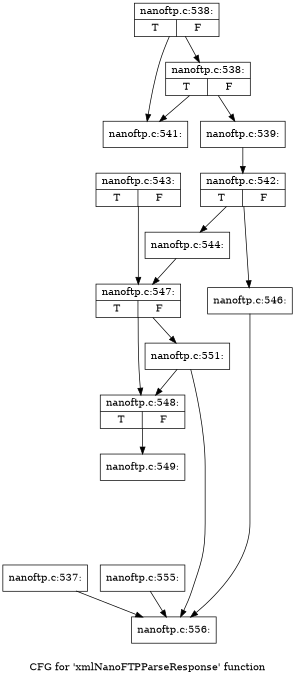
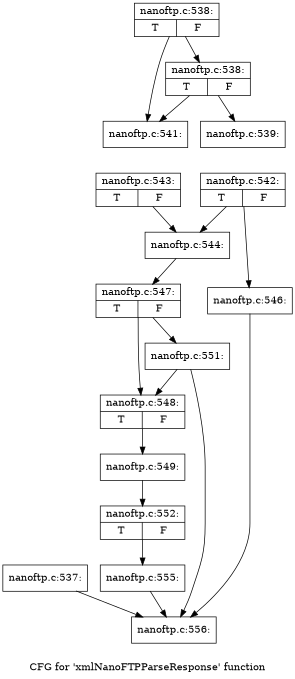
(243, 157) -> none
(138, 242) -> (162, 217)
none -> (143, 523)
